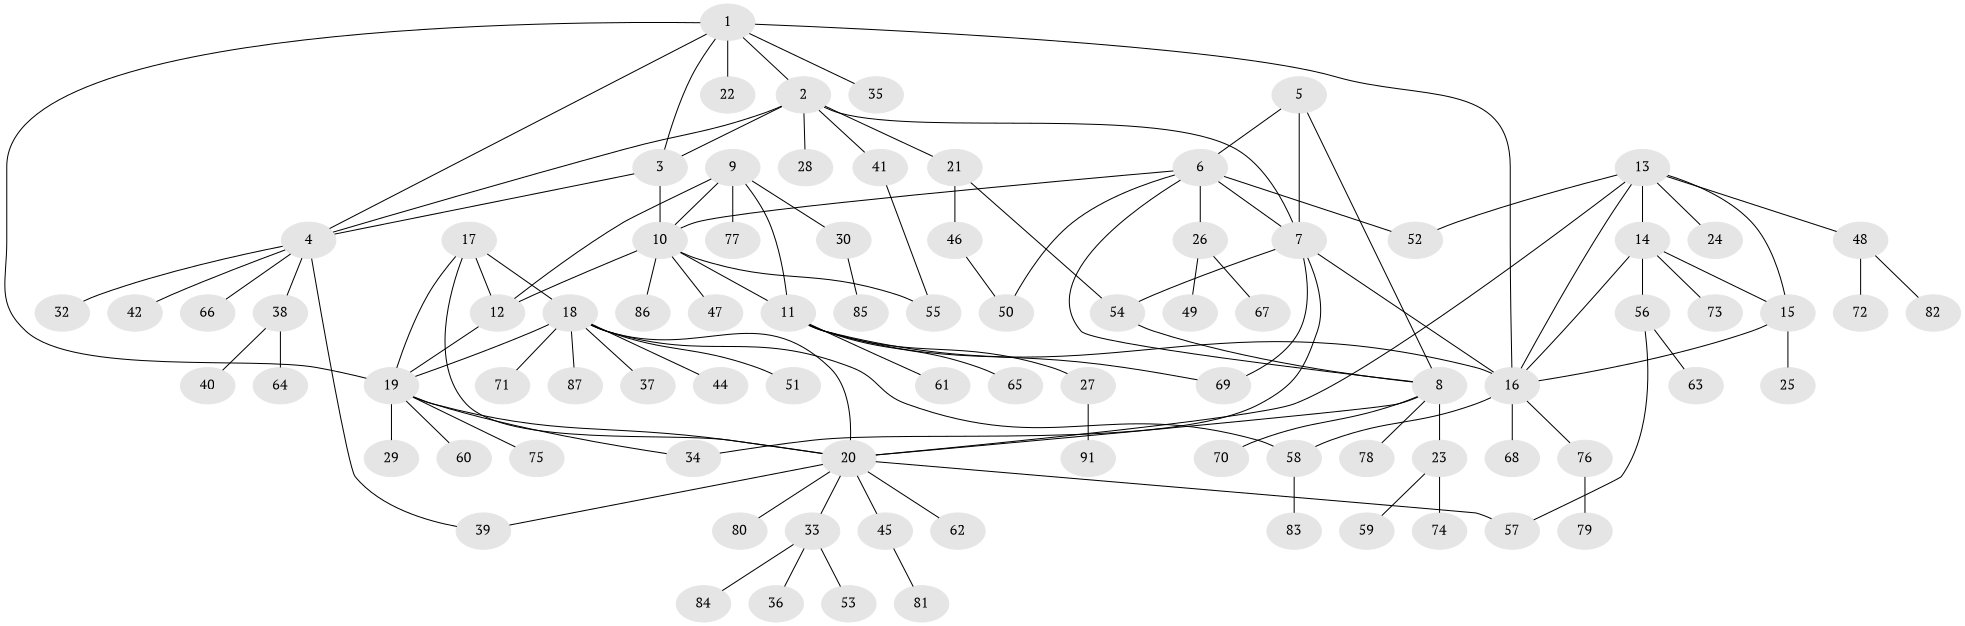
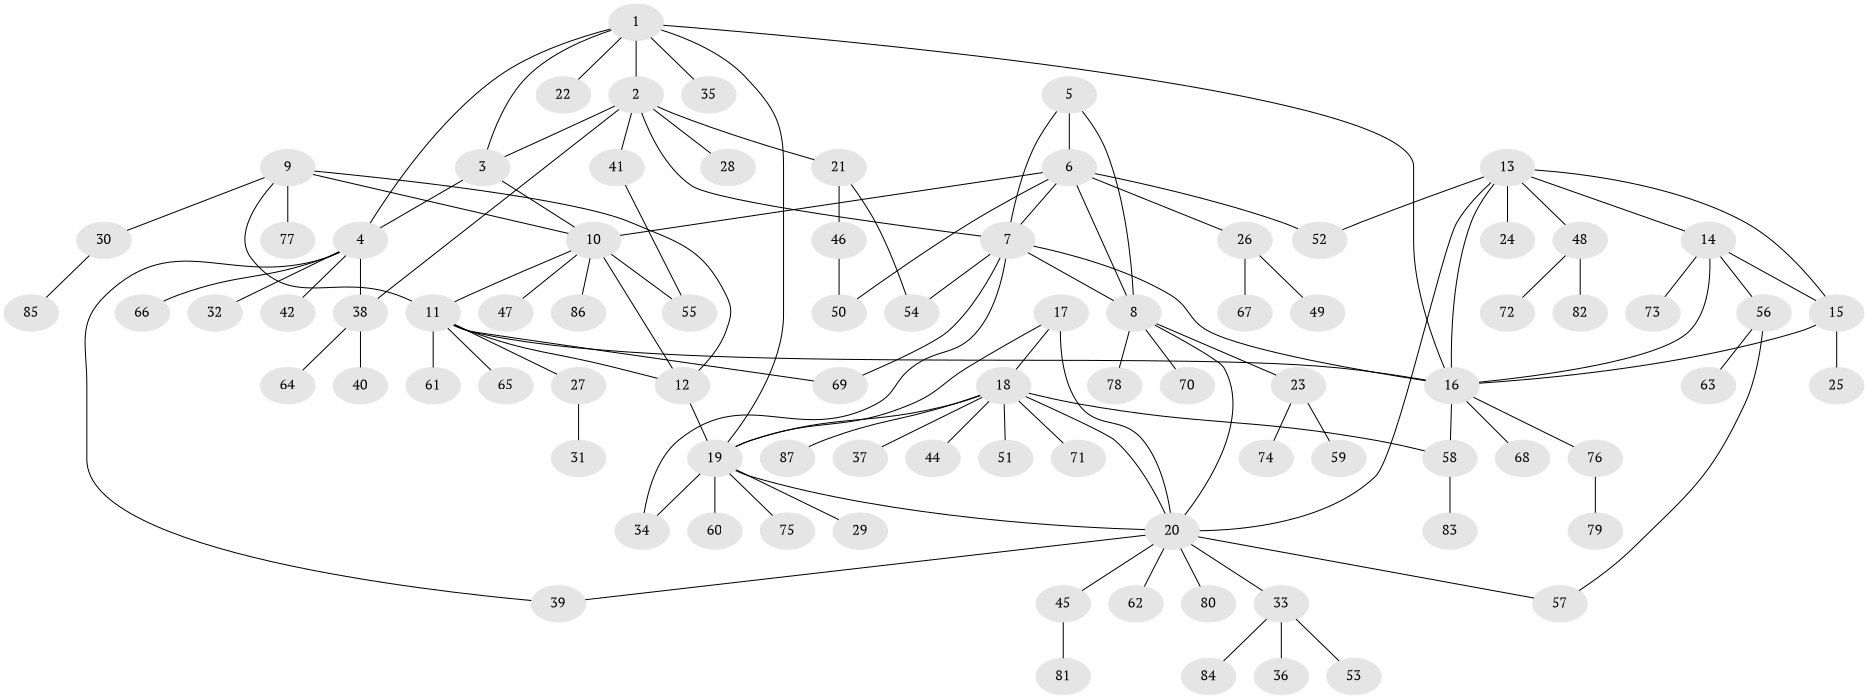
(557, 168) -> (498, 204)
(483, 277) -> (555, 354)
(1239, 354) -> (1071, 277)
(1088, 458) -> (579, 458)
